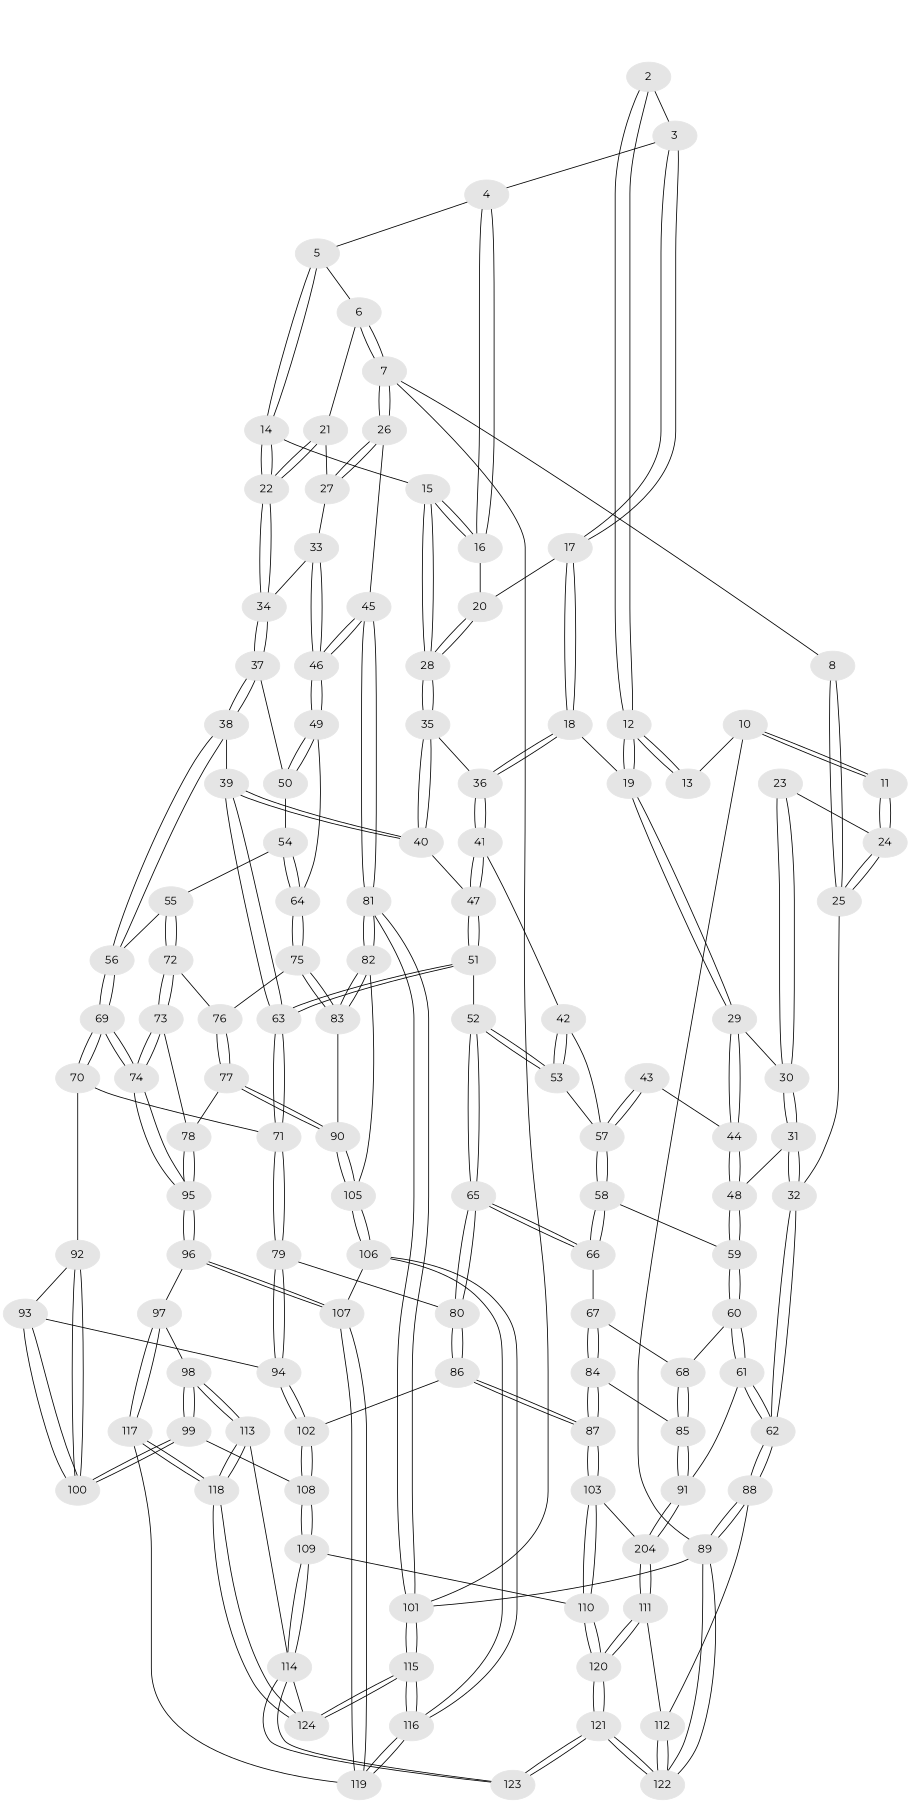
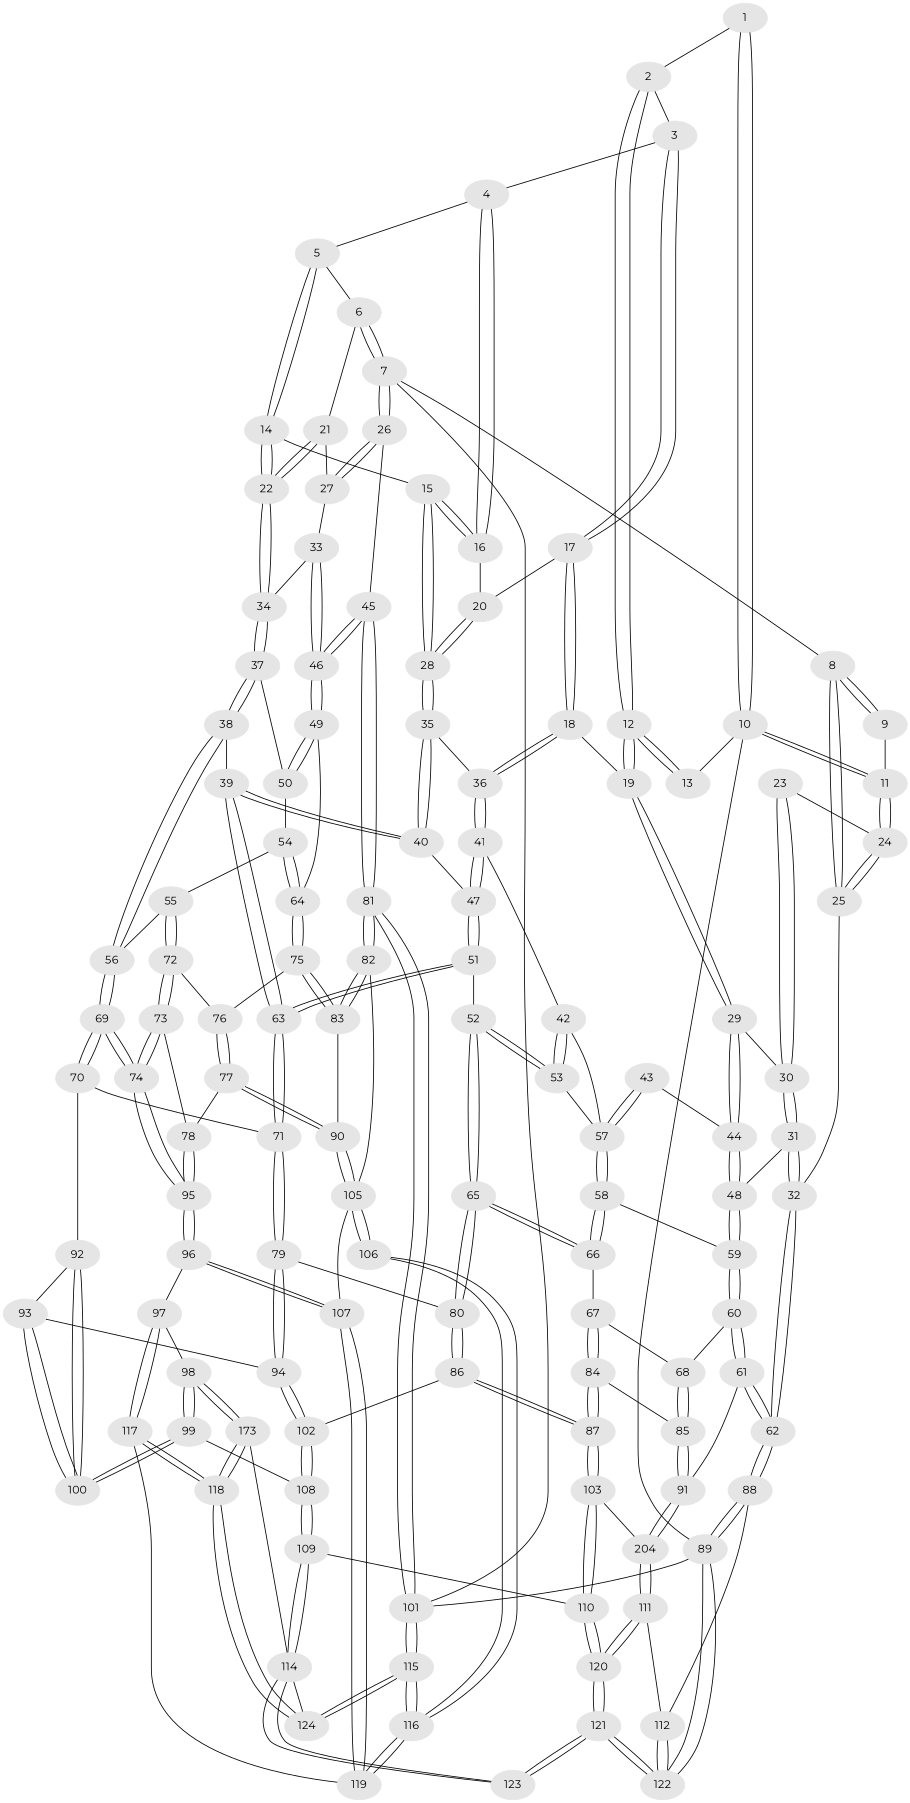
none -> (745, 18)
none -> (885, 725)
(355, 1286) -> (338, 1254)
(248, 1432) -> (248, 1432)
